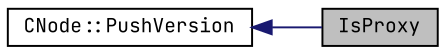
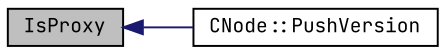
(297, 27) -> (168, 27)
